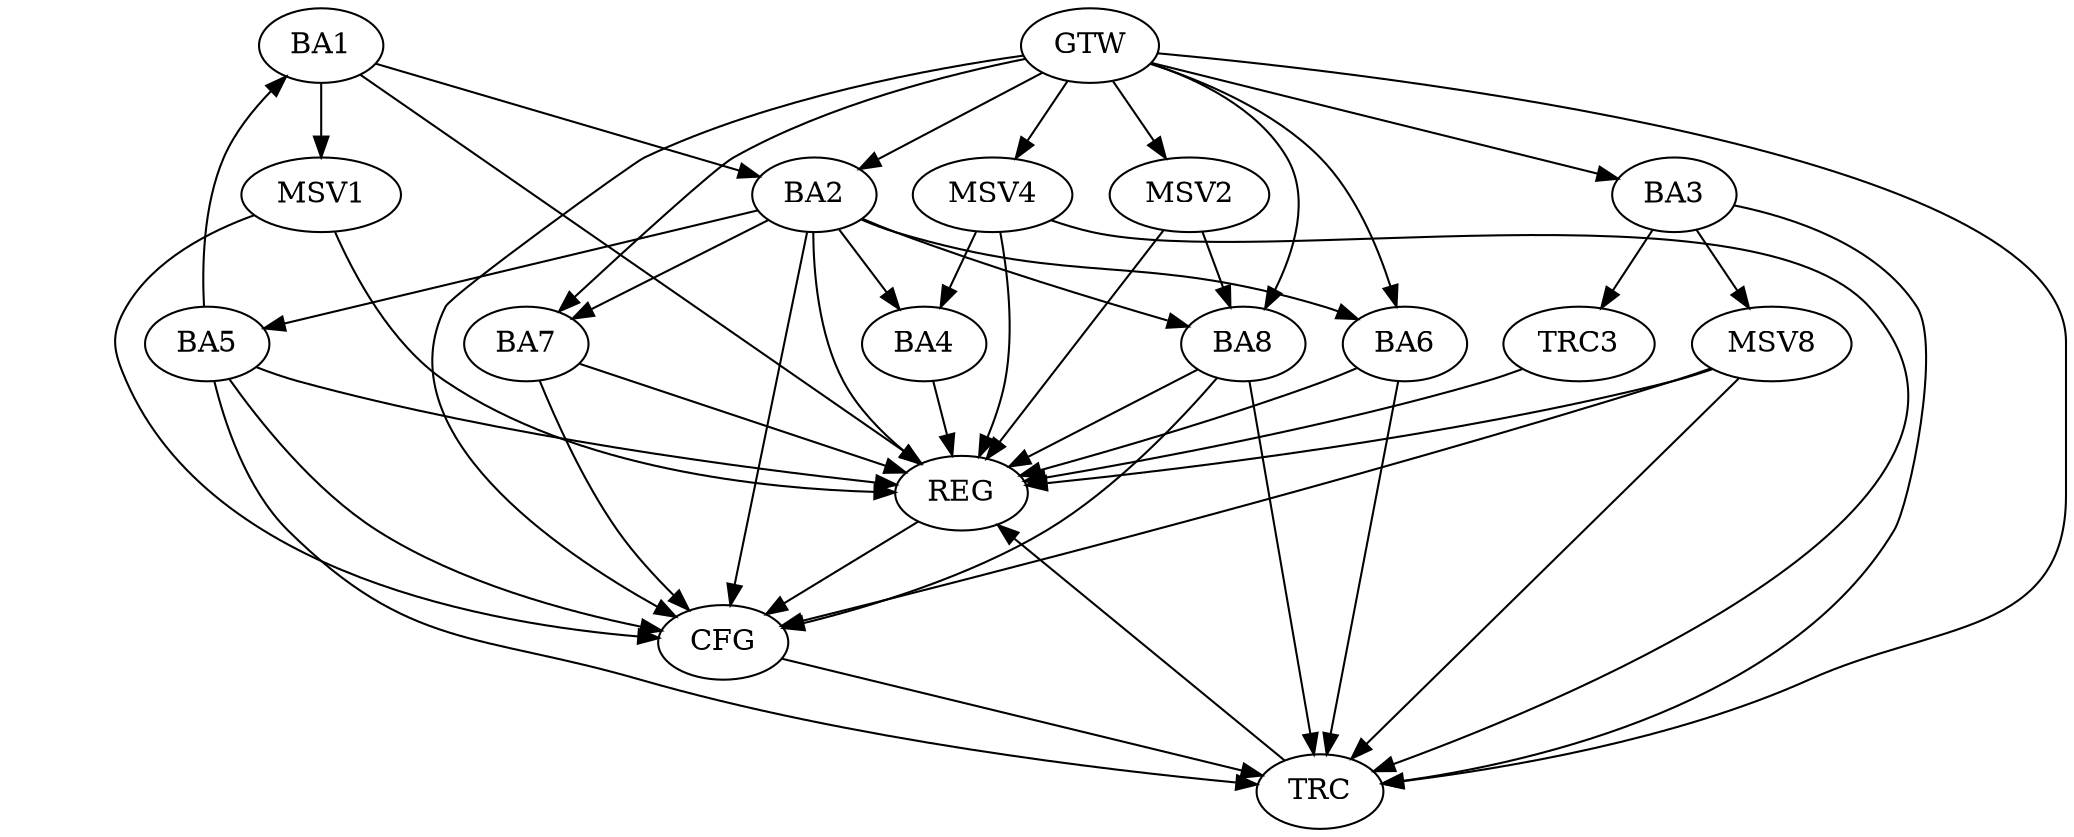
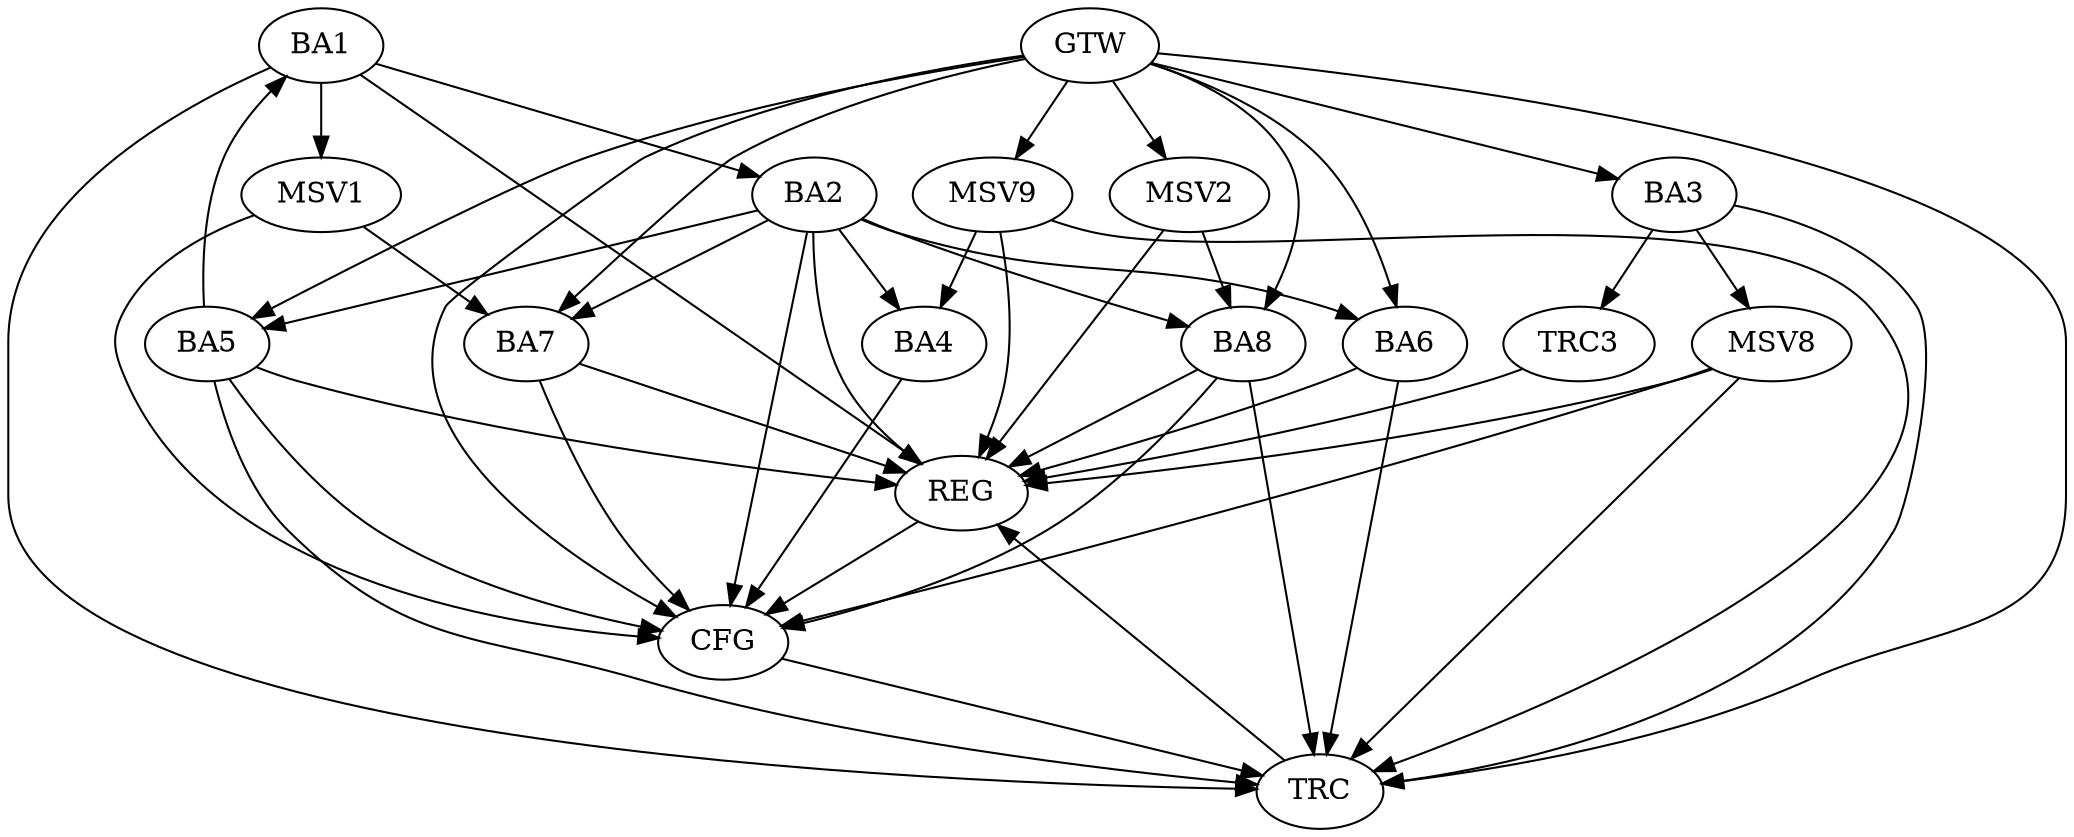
(960, 116) -> (615, 148)
(993, 195) -> (993, 195)
(940, 408) -> (826, 490)
(503, 414) -> (417, 264)
none -> (309, 694)
